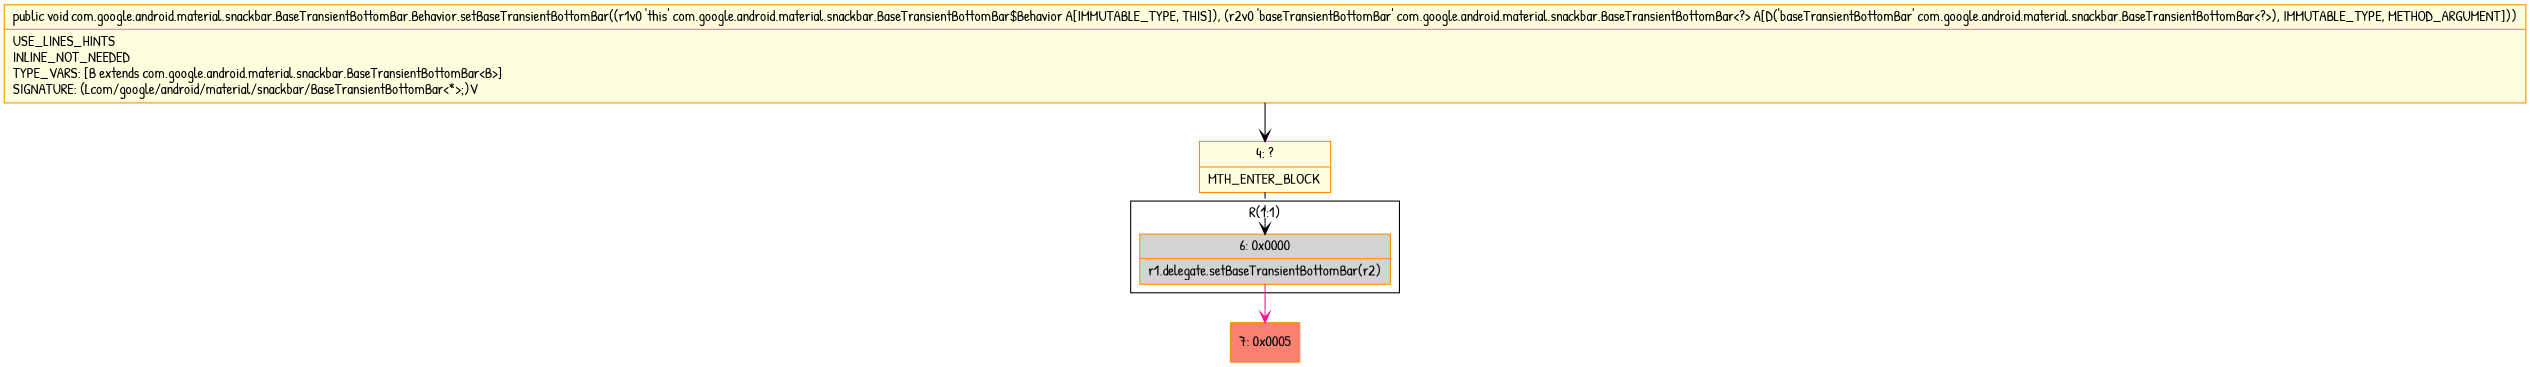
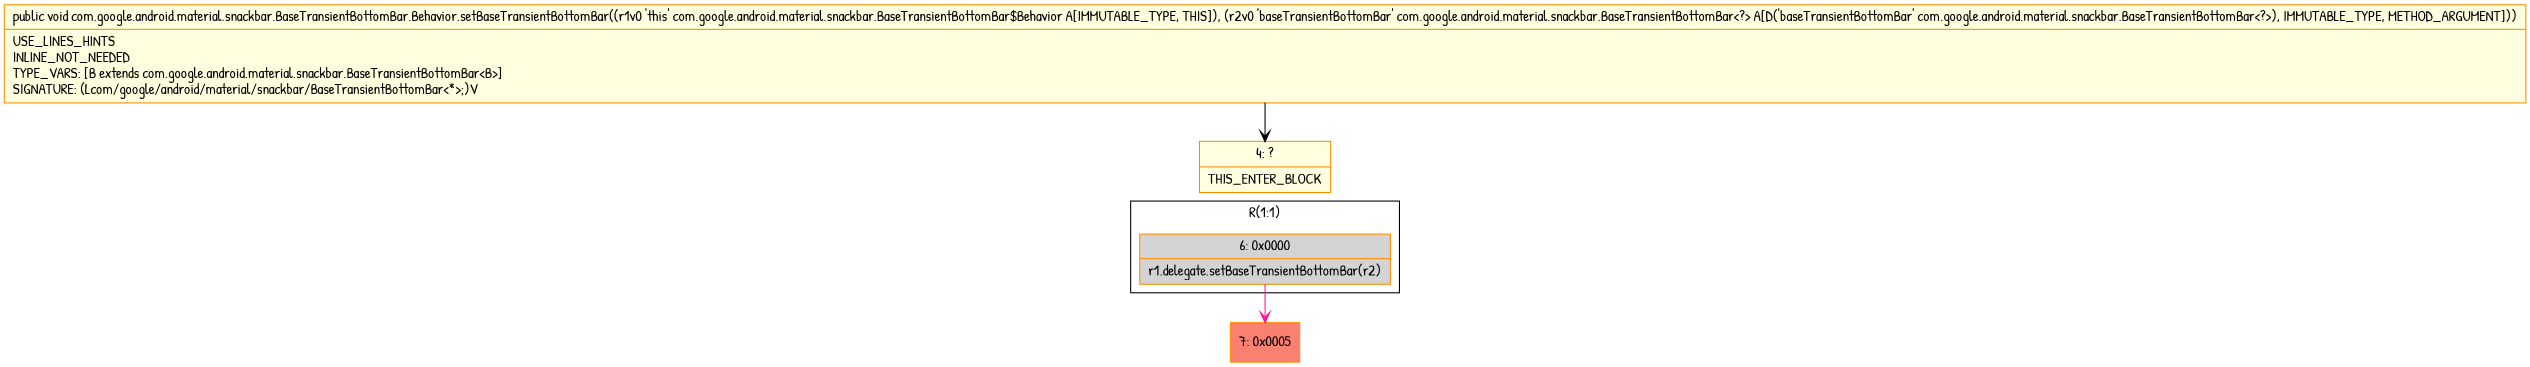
(1265, 179) -> (1265, 179)
(1265, 208) -> none
